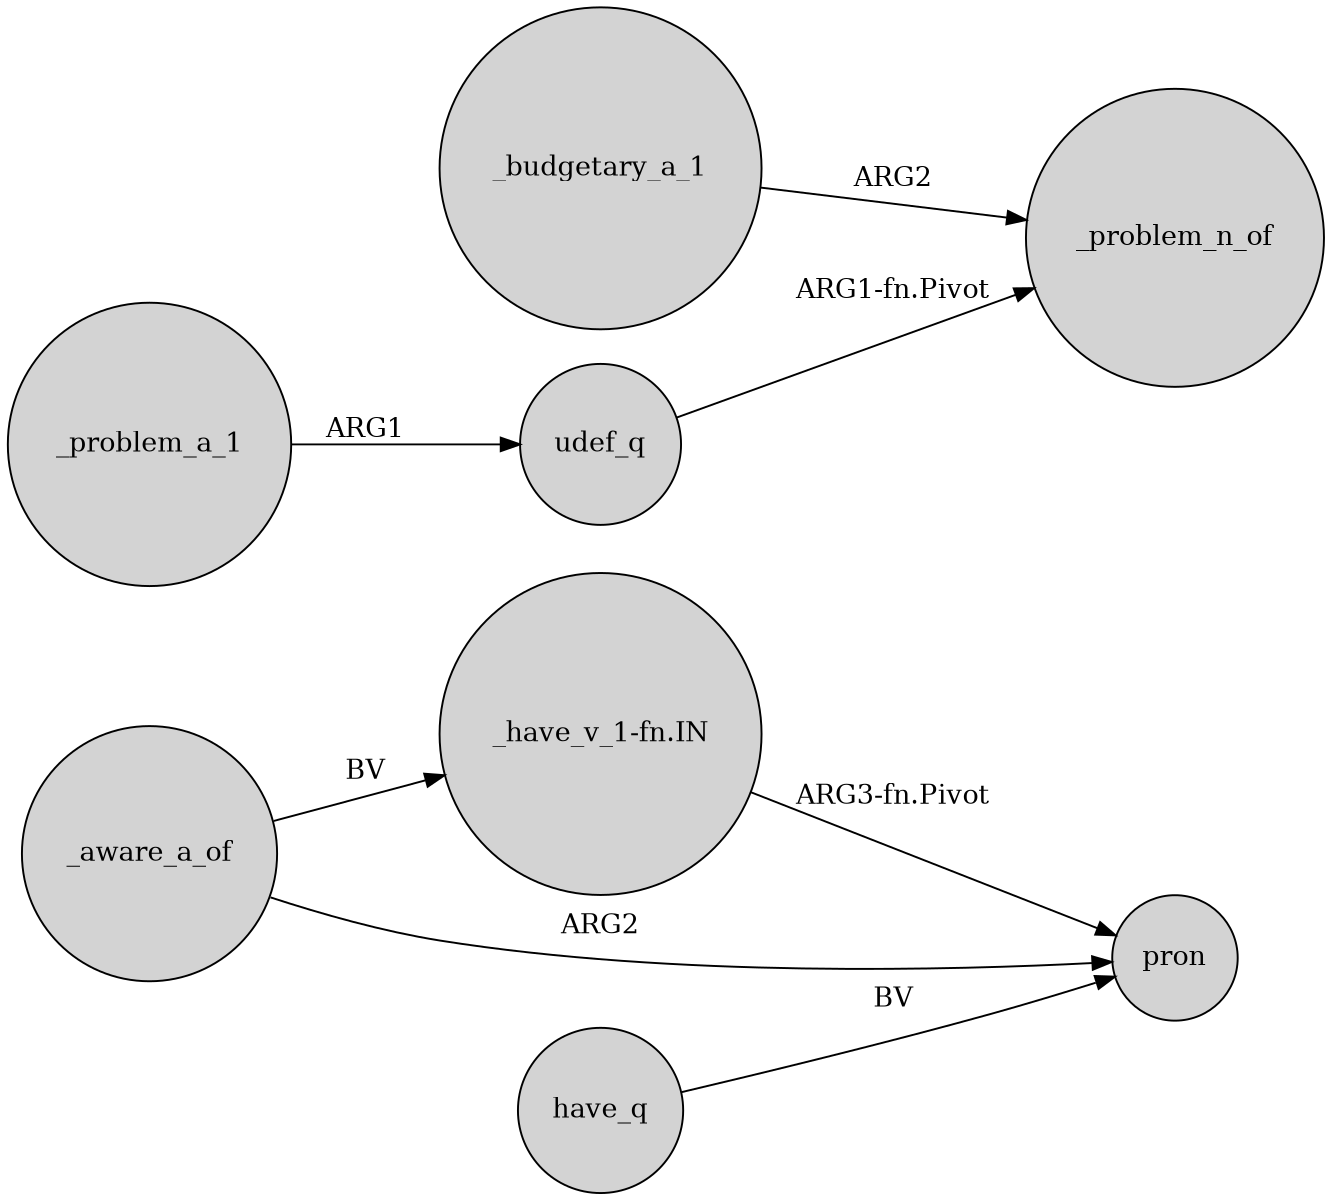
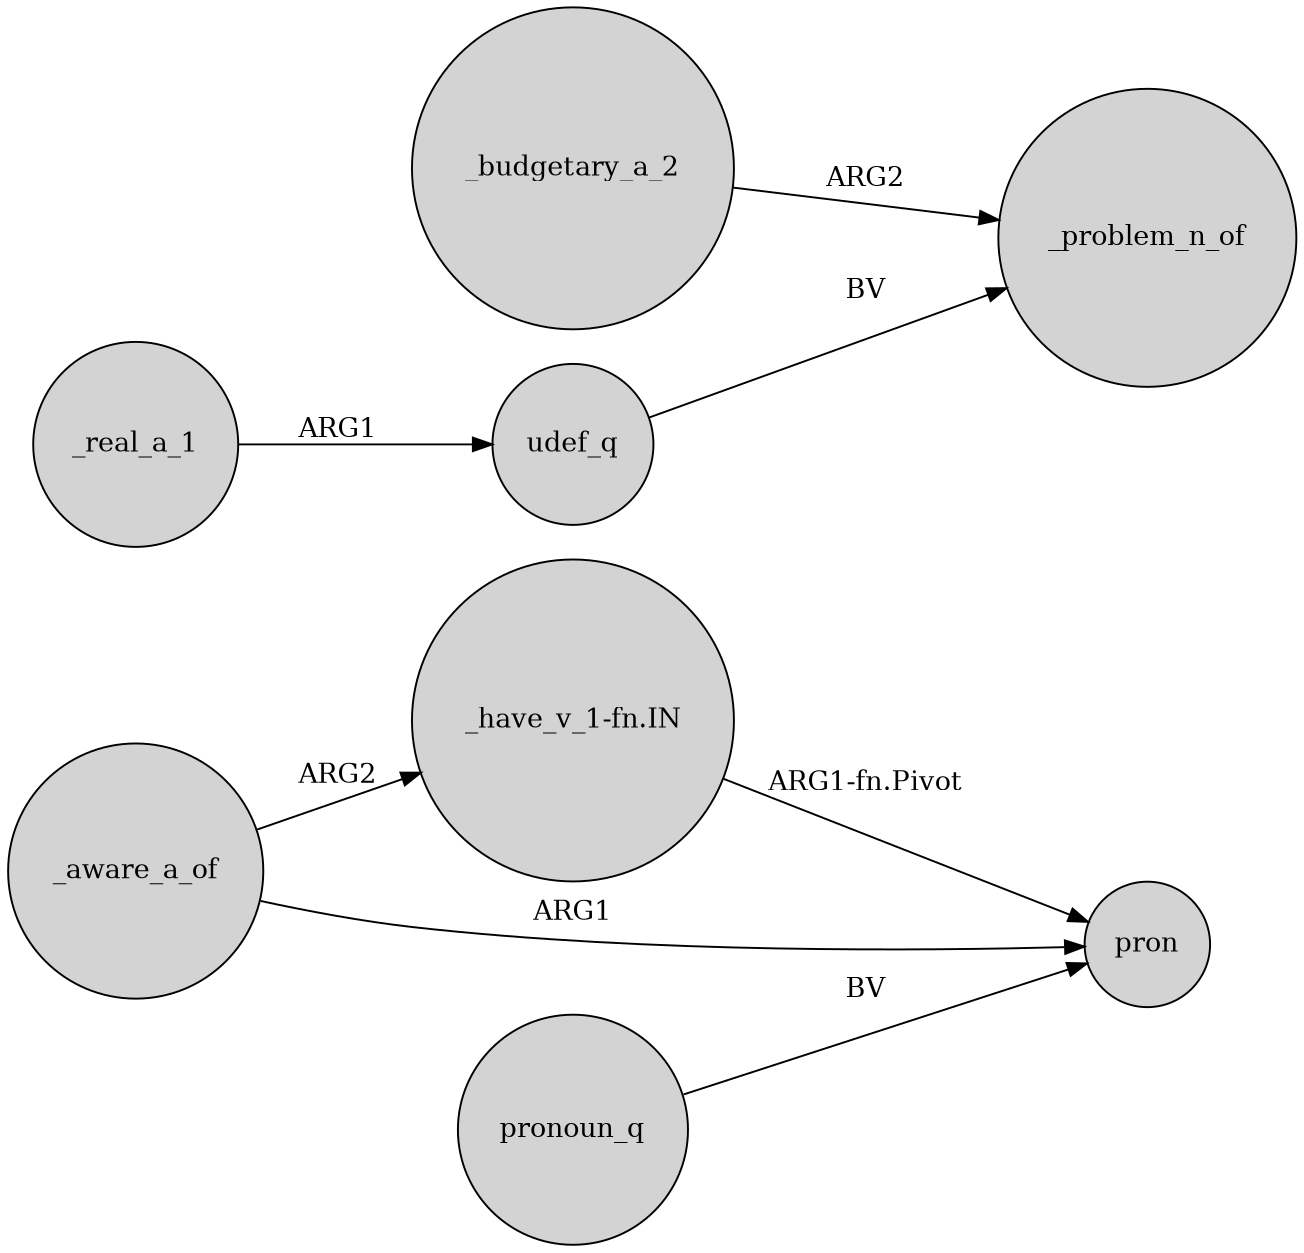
(601, 168) -> (573, 168)
(893, 291) -> (866, 291)
(150, 444) -> (136, 444)
(366, 772) -> (338, 776)
(893, 797) -> (866, 783)
(601, 926) -> (573, 913)
(601, 1110) -> (573, 1130)
